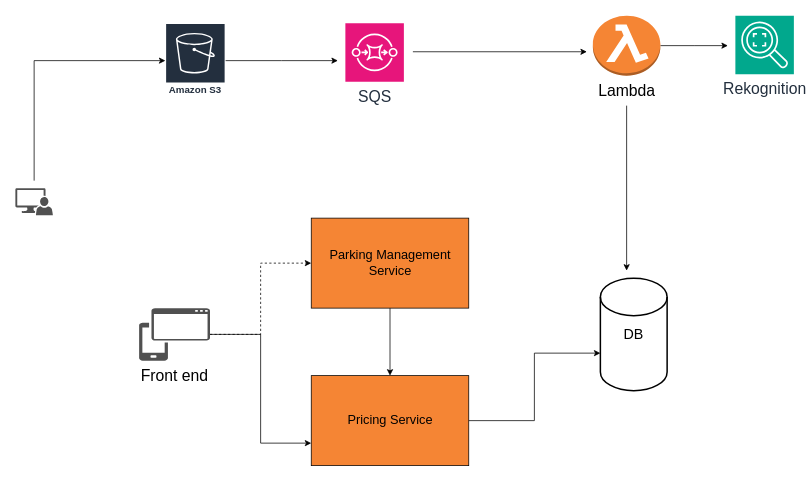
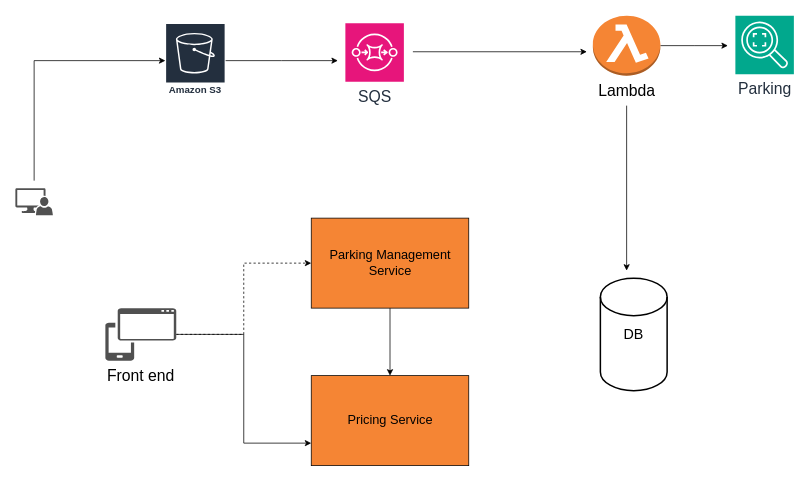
(765, 89) -> (765, 89)
(175, 334) -> (141, 334)
(534, 418) -> none
